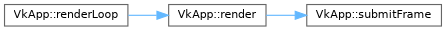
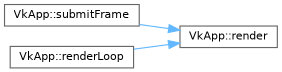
(281, 15) -> (154, 27)
